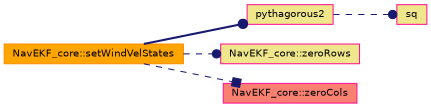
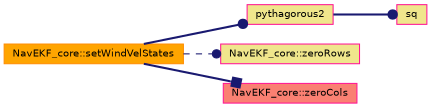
(361, 15) -> (361, 15)
(187, 73) -> (187, 73)
